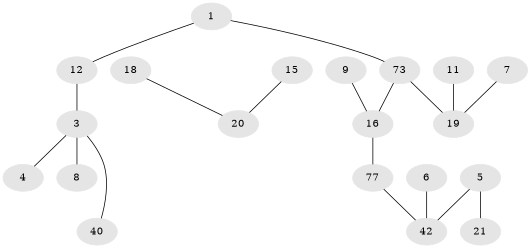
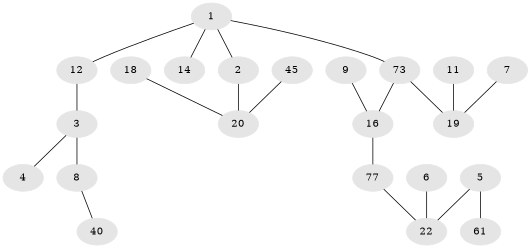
none -> (185, 70)
none -> (238, 70)
(292, 70) -> (292, 70)
(106, 175) -> (87, 205)
(427, 232) -> (427, 232)
(480, 232) -> (480, 232)
